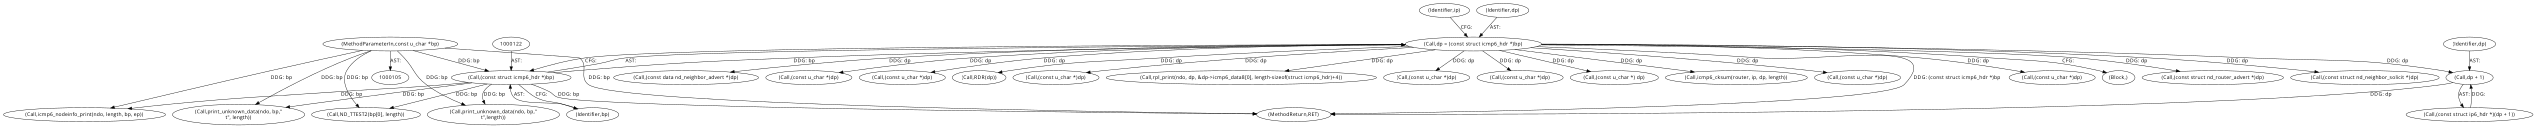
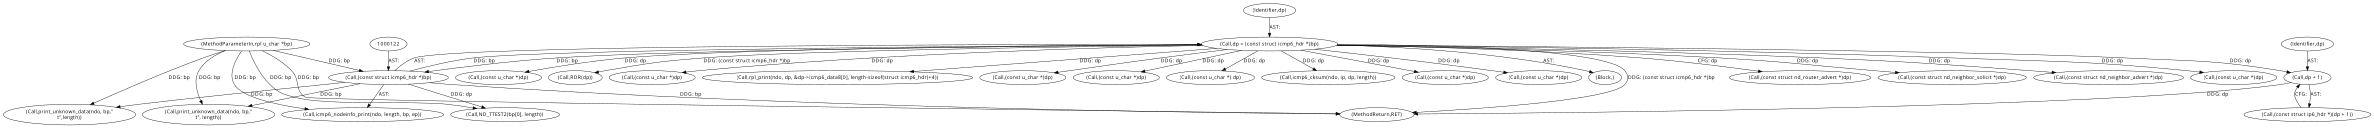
(1444, 10) -> none
(390, 44) -> (247, 44)
(592, 61) -> (567, 61)
(1171, 61) -> (747, 61)
(2069, 61) -> (1550, 61)
(2137, 61) -> (1708, 61)
(390, 78) -> none
(686, 78) -> (2109, 78)
(1736, 78) -> (1328, 78)
(352, 94) -> (385, 94)
(467, 94) -> (461, 94)
(2480, 94) -> (2302, 94)
(593, 115) -> none
